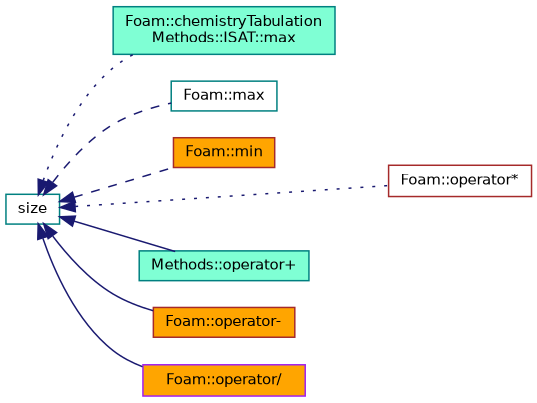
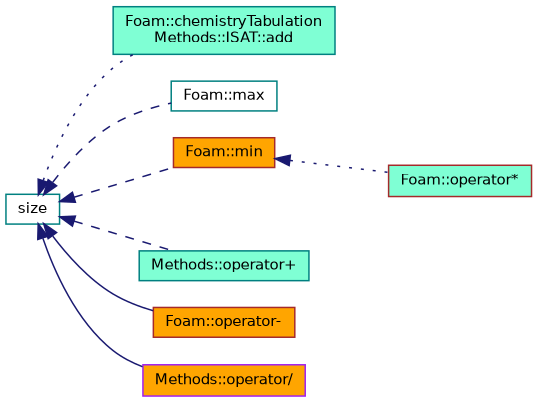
(224, 31) -> (224, 31)
(460, 181) -> (460, 181)
(232, 196) -> (339, 166)
(125, 236) -> (125, 236)
(224, 380) -> (224, 380)
